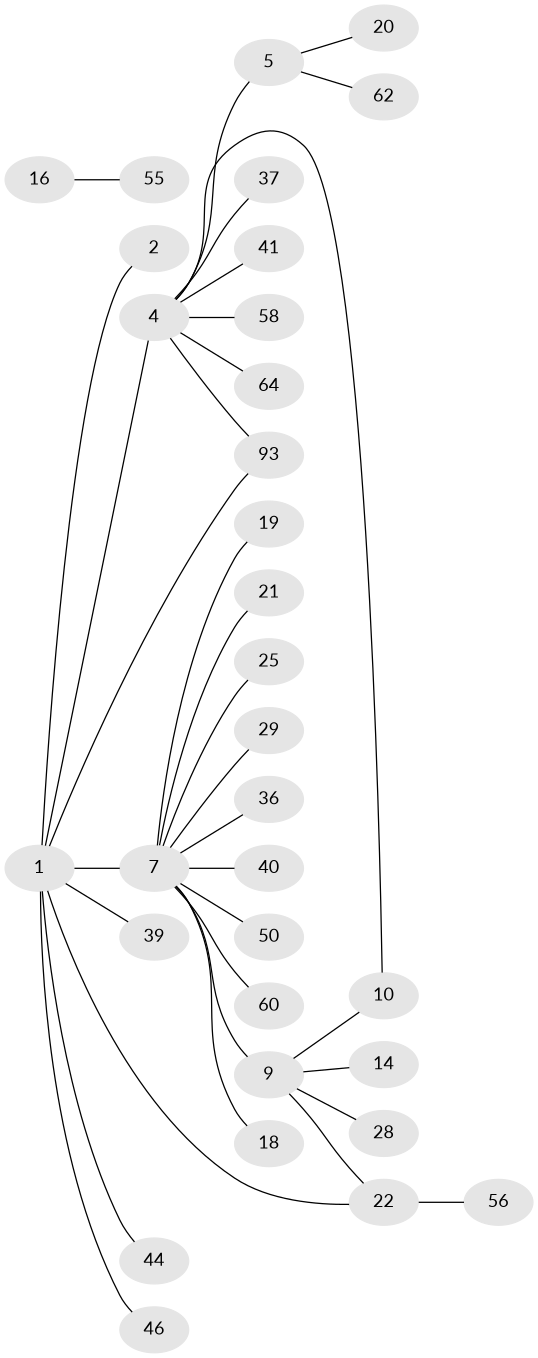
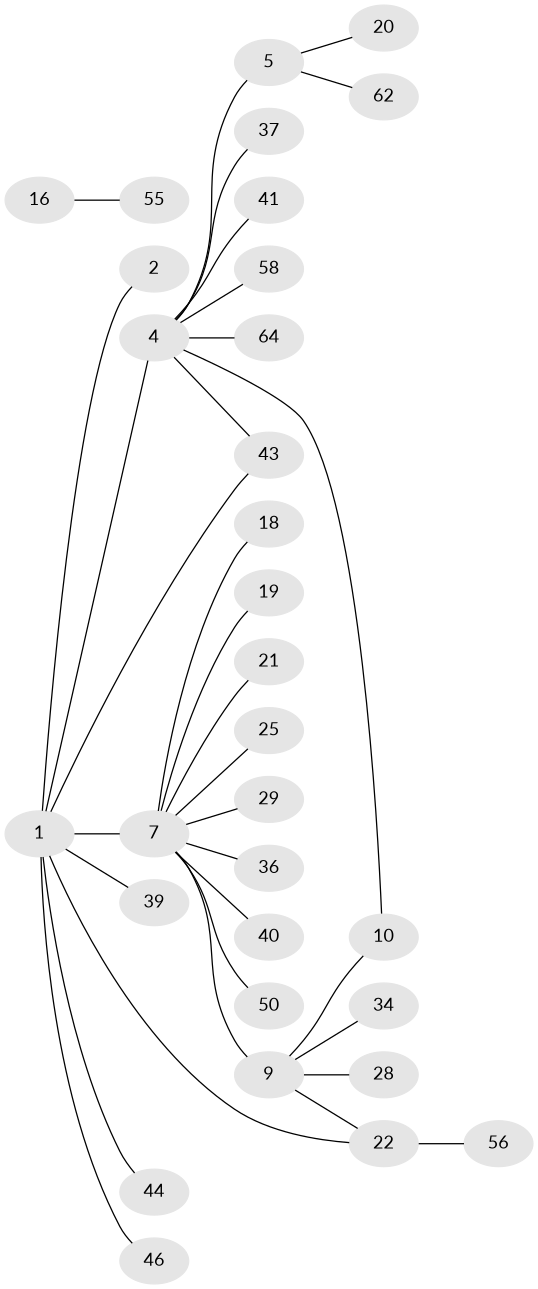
(269, 455) -> (269, 455)
(269, 1006) -> none
(384, 1065) -> (384, 1006)
